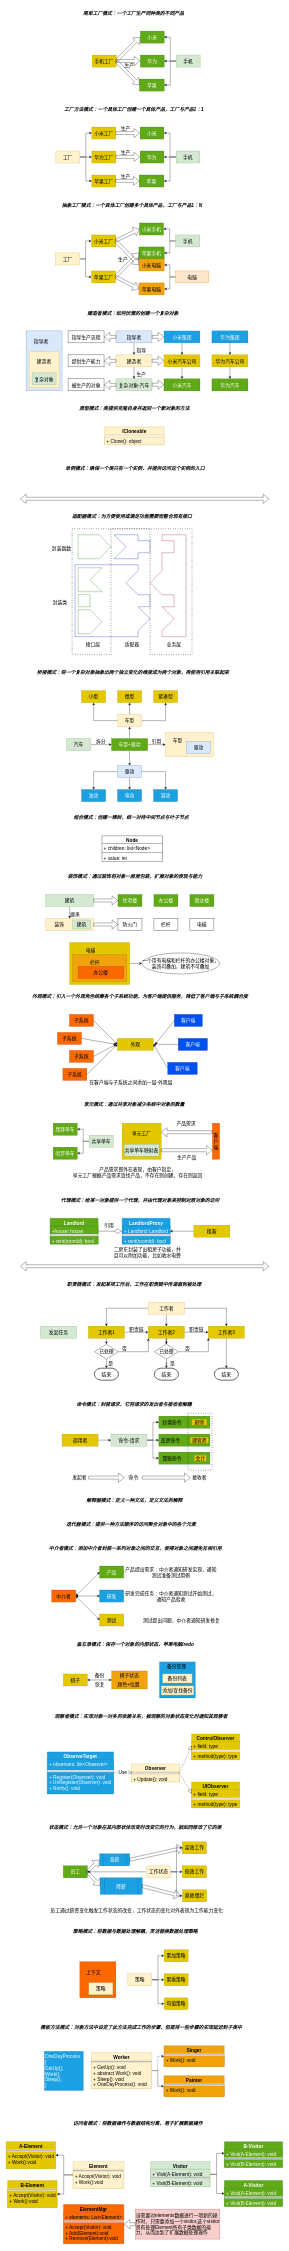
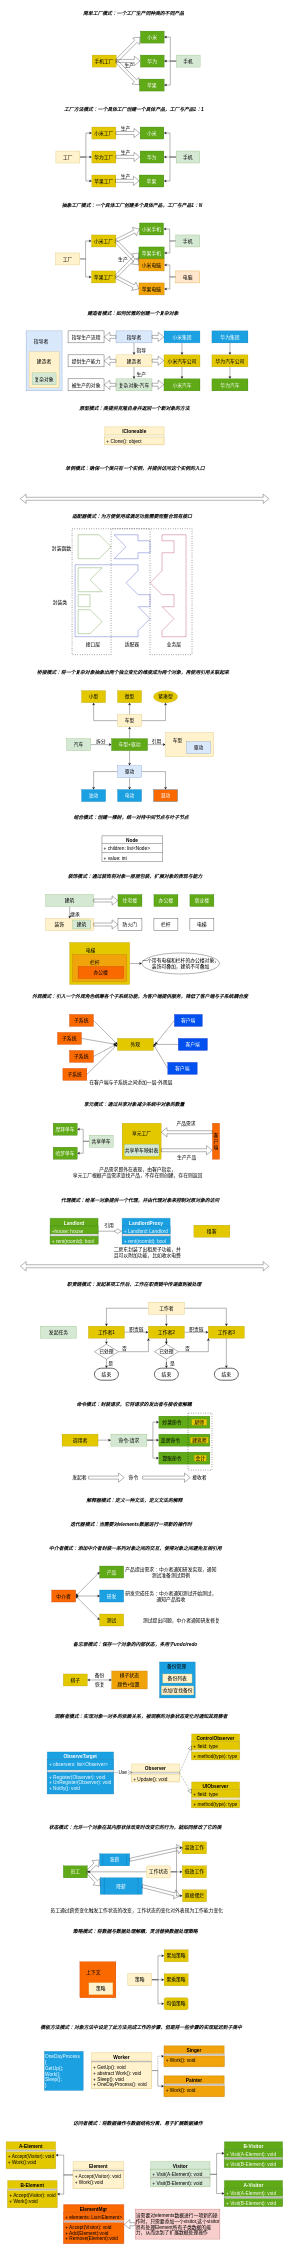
(192, 276) -> (188, 276)
(166, 696) -> (166, 696)
(166, 795) -> (166, 795)
(173, 1231) -> none
(131, 1524) -> (131, 1524)
(135, 1644) -> (135, 1644)
